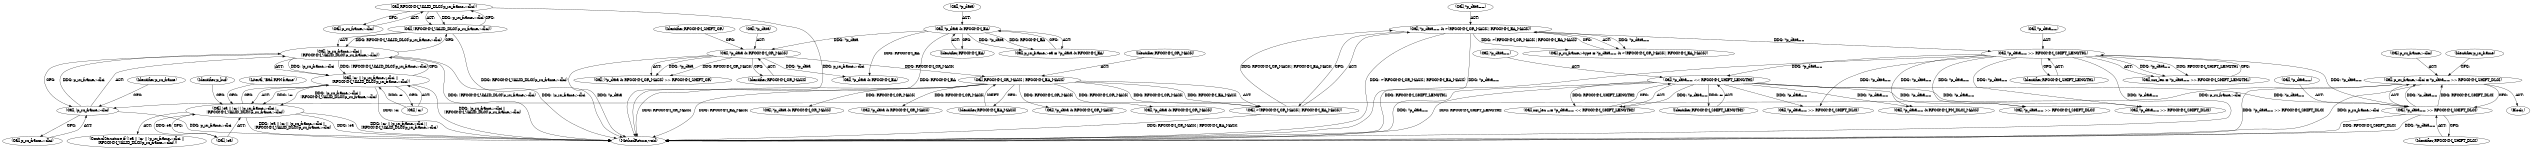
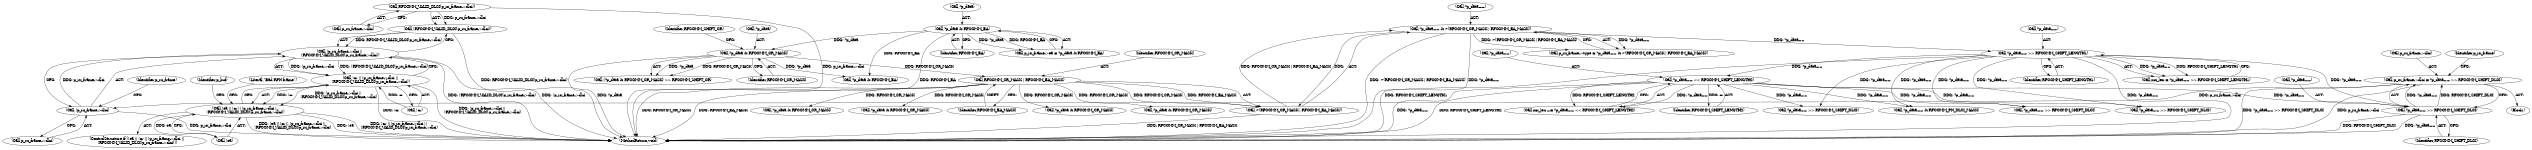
(484, 17) -> none
(1340, 67) -> (1340, 67)
